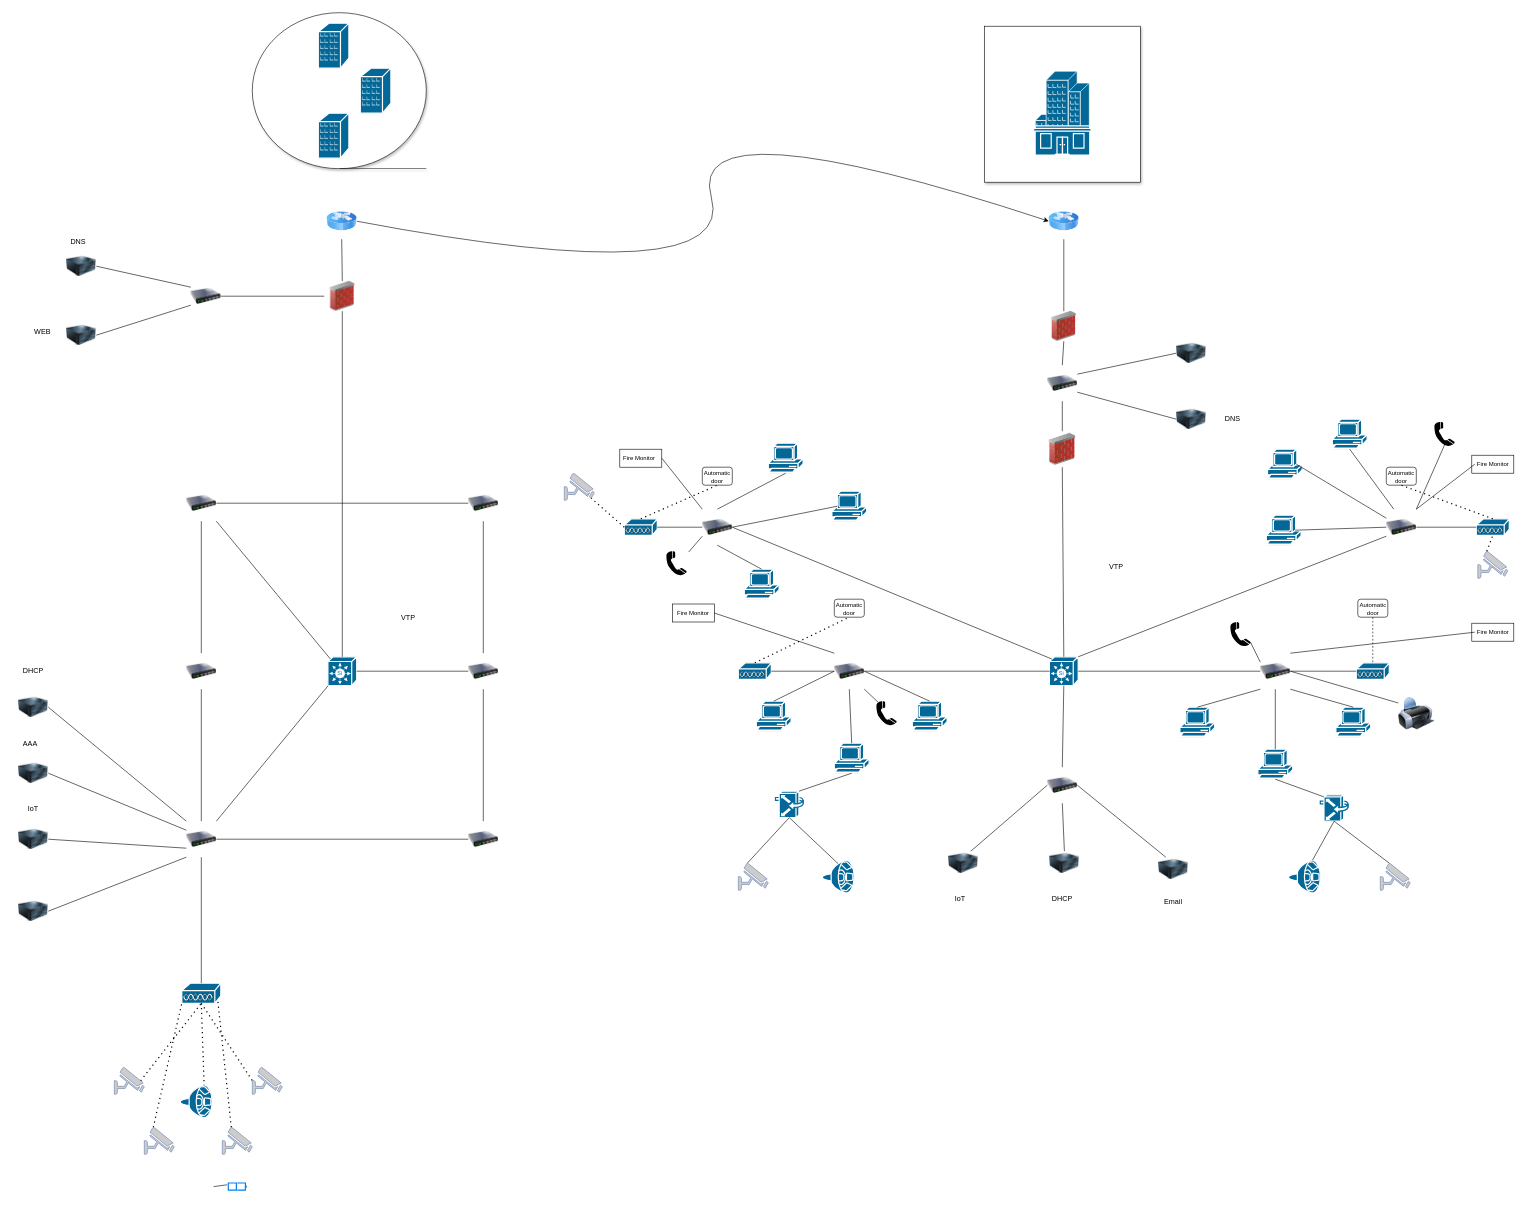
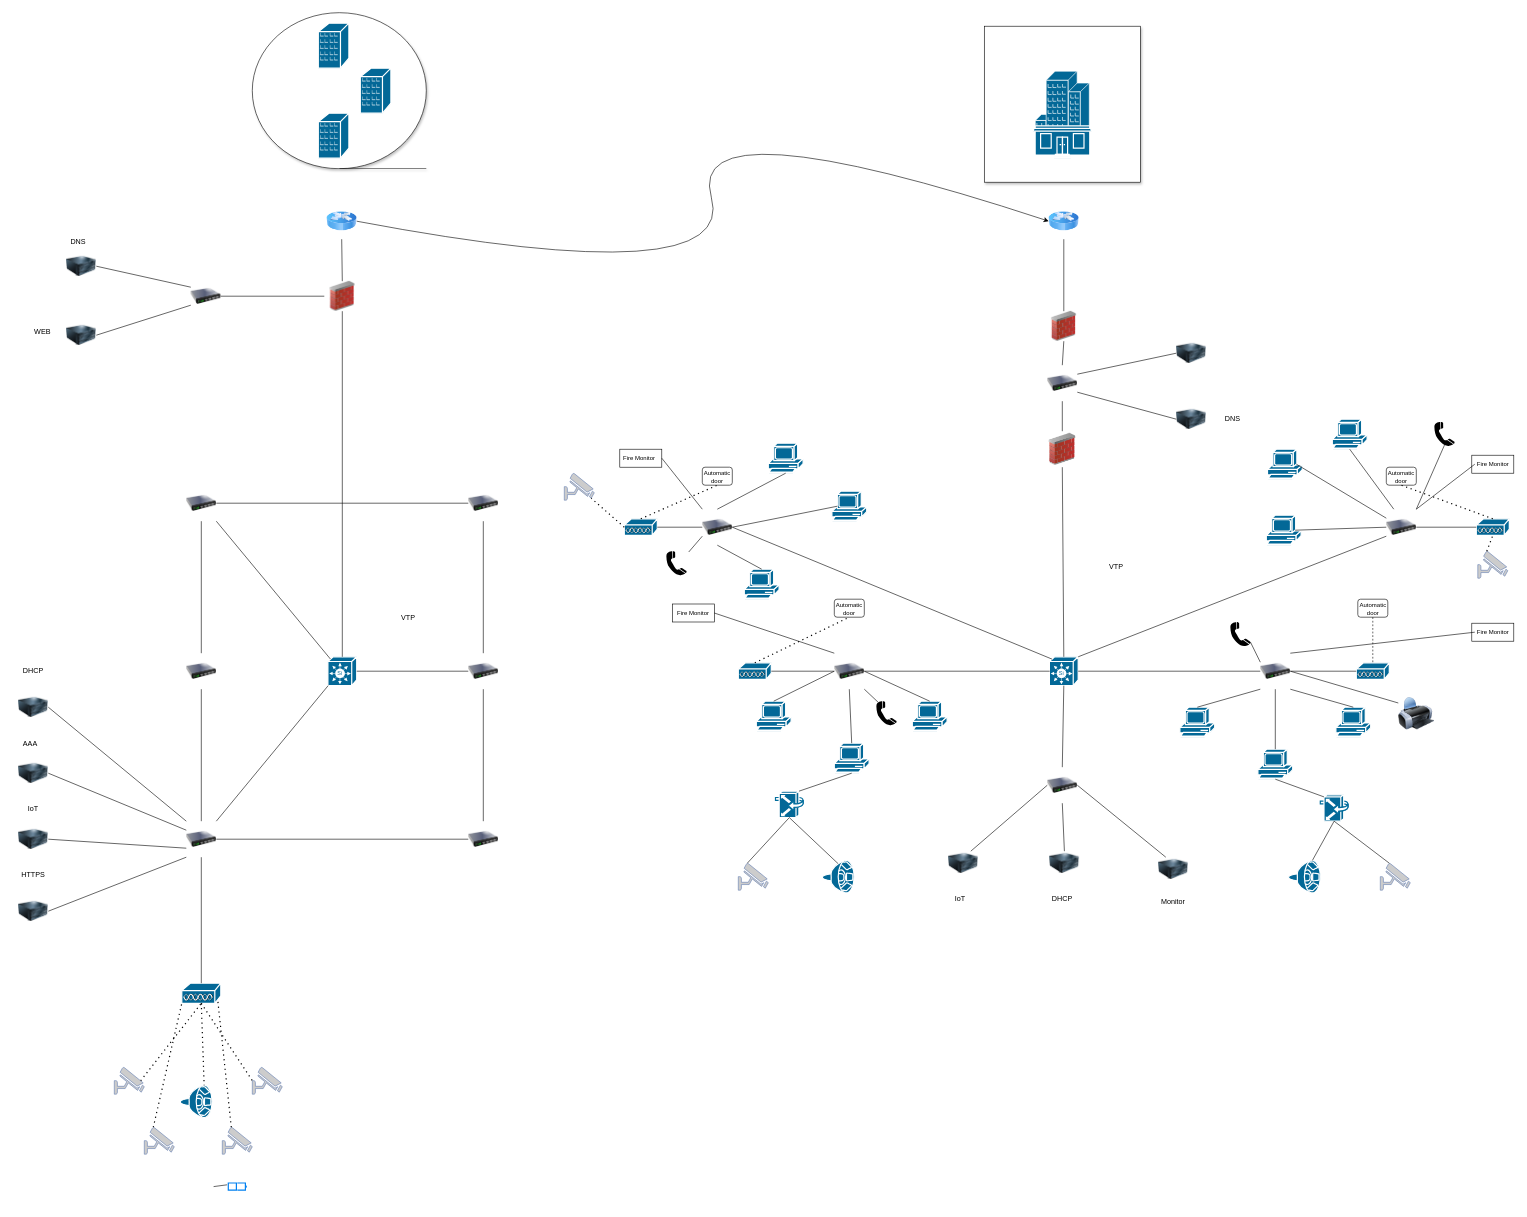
none -> (33, 874)
(1173, 902) -> (1173, 902)
